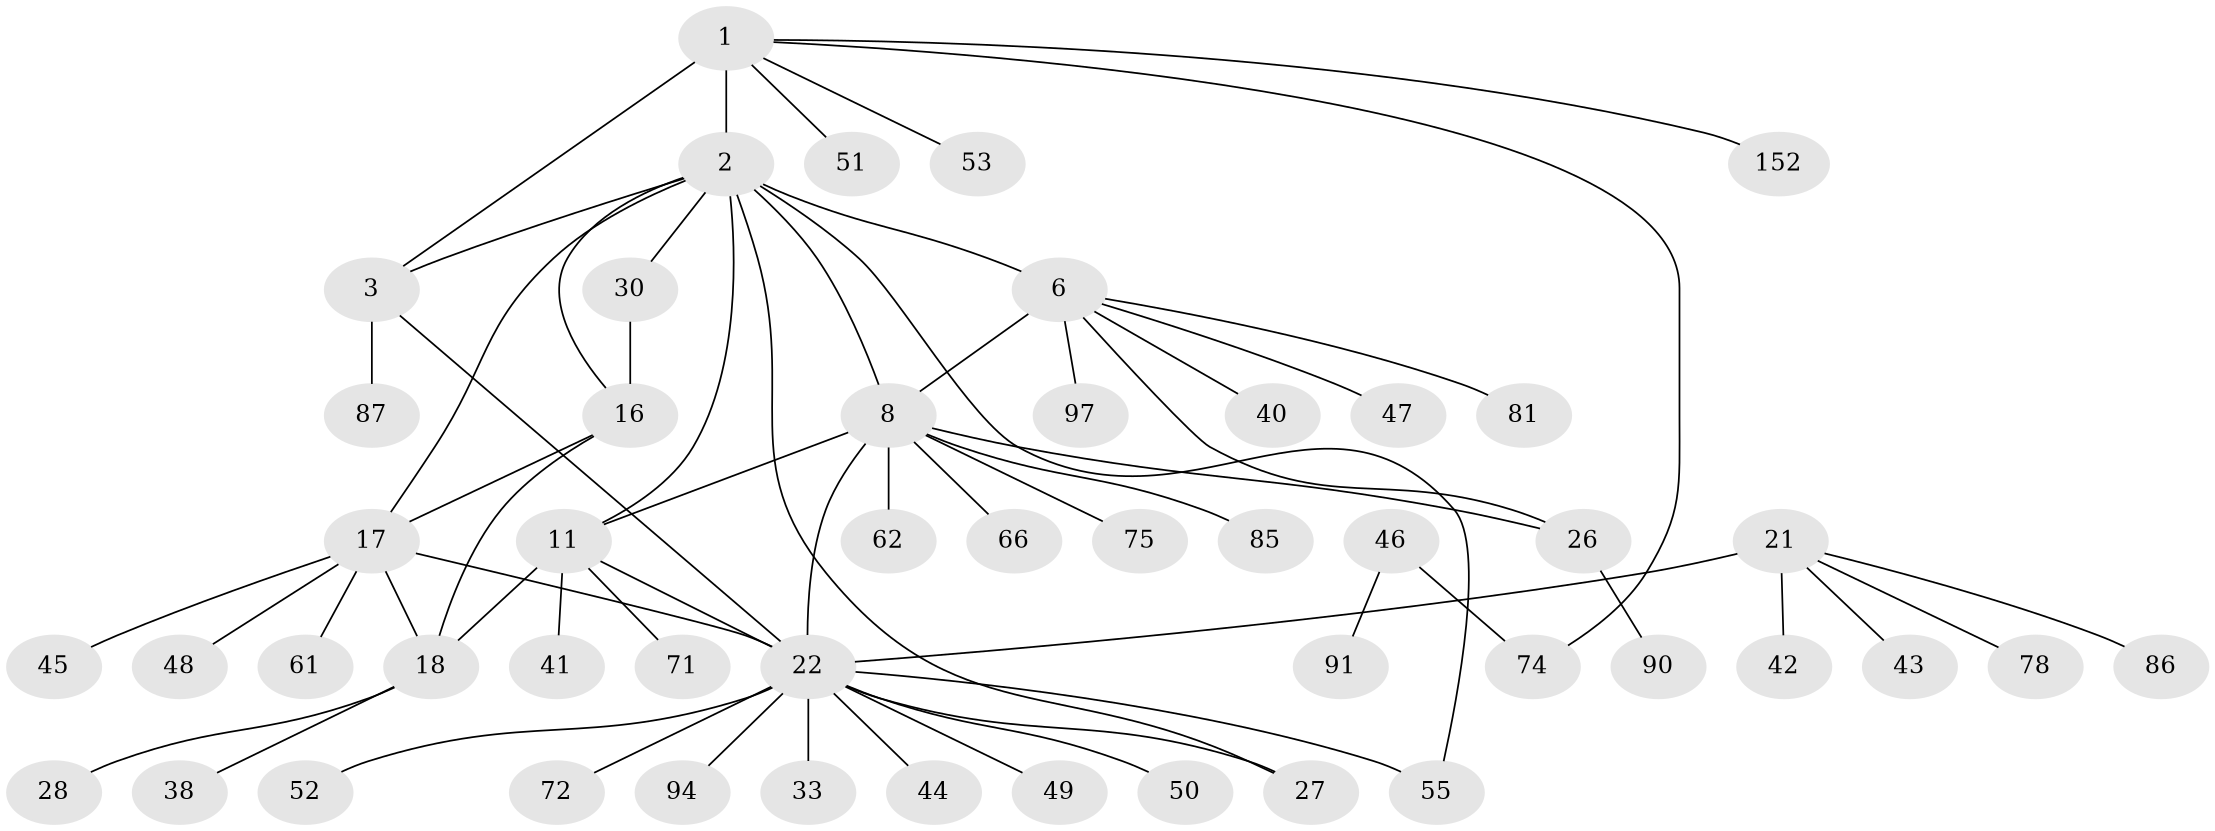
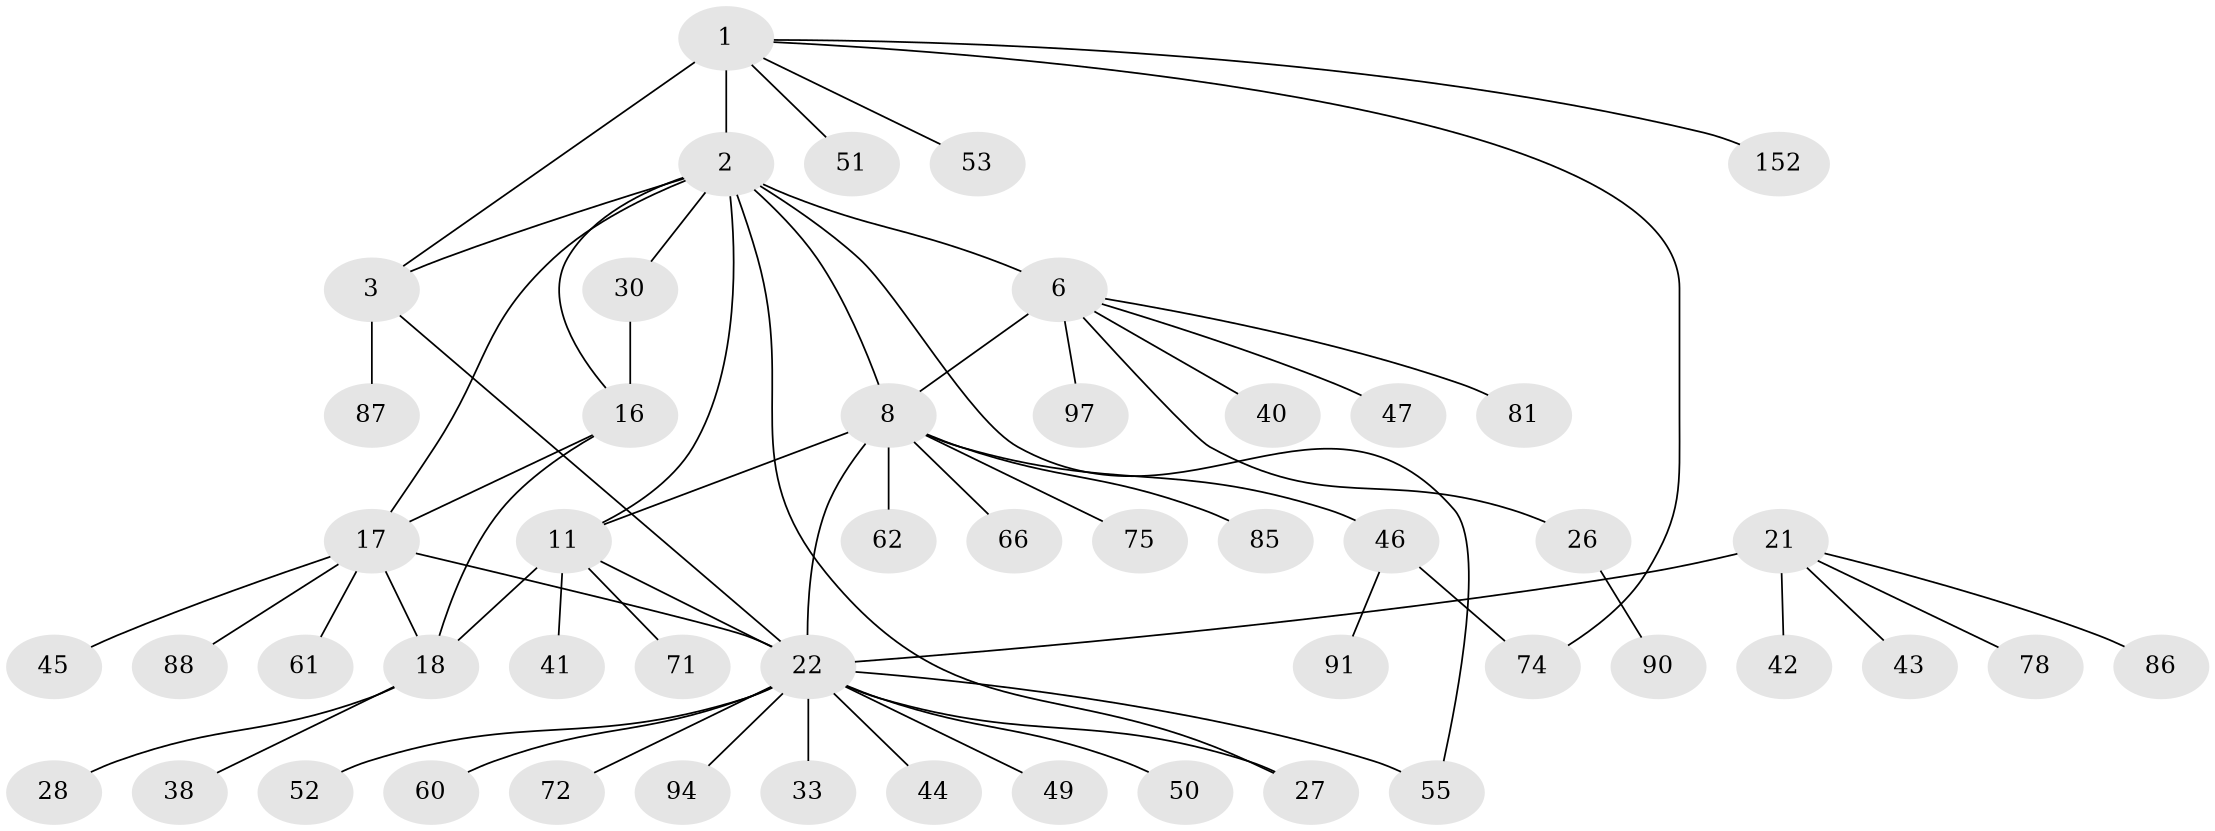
(1236, 478) -> (1196, 482)
(180, 667) -> (180, 667)
none -> (431, 793)
